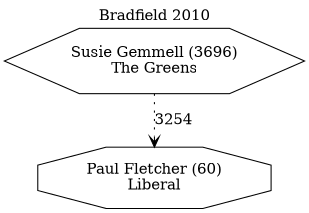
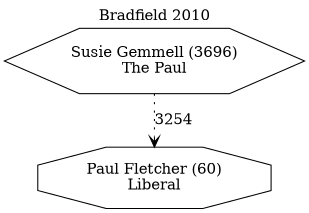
(154, 61) -> (154, 61)
